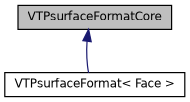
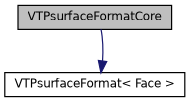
(87, 57) -> (103, 45)
